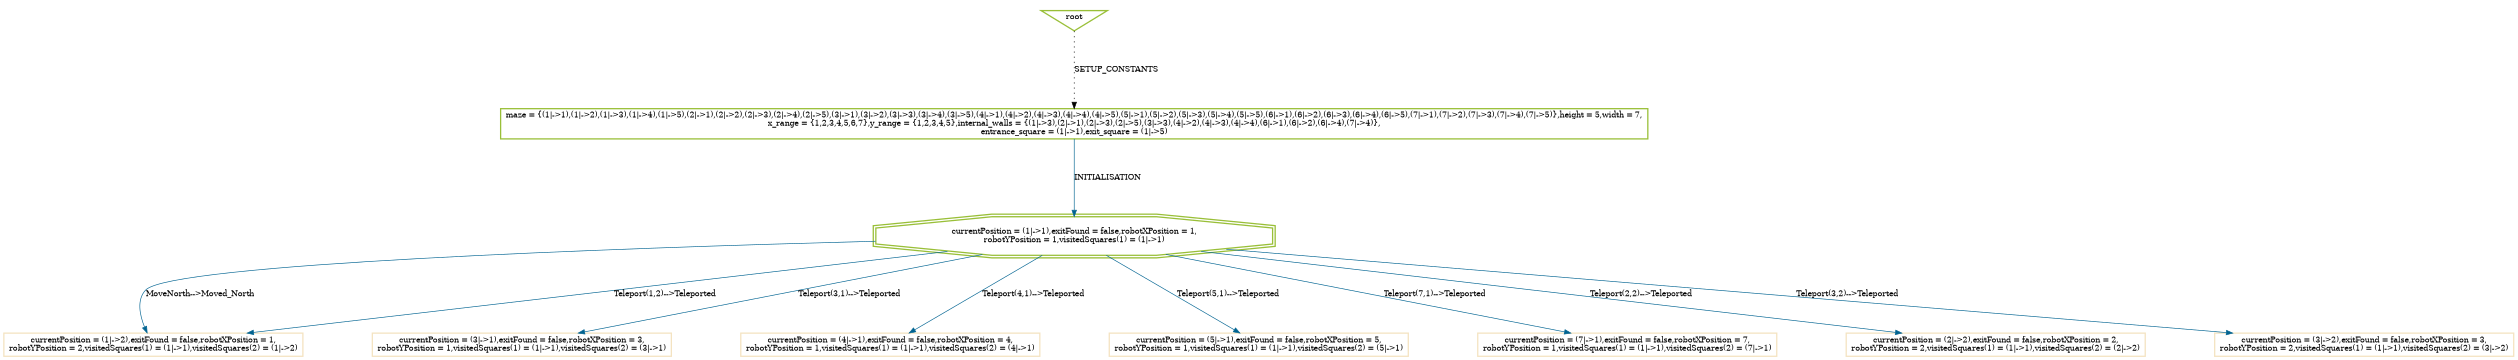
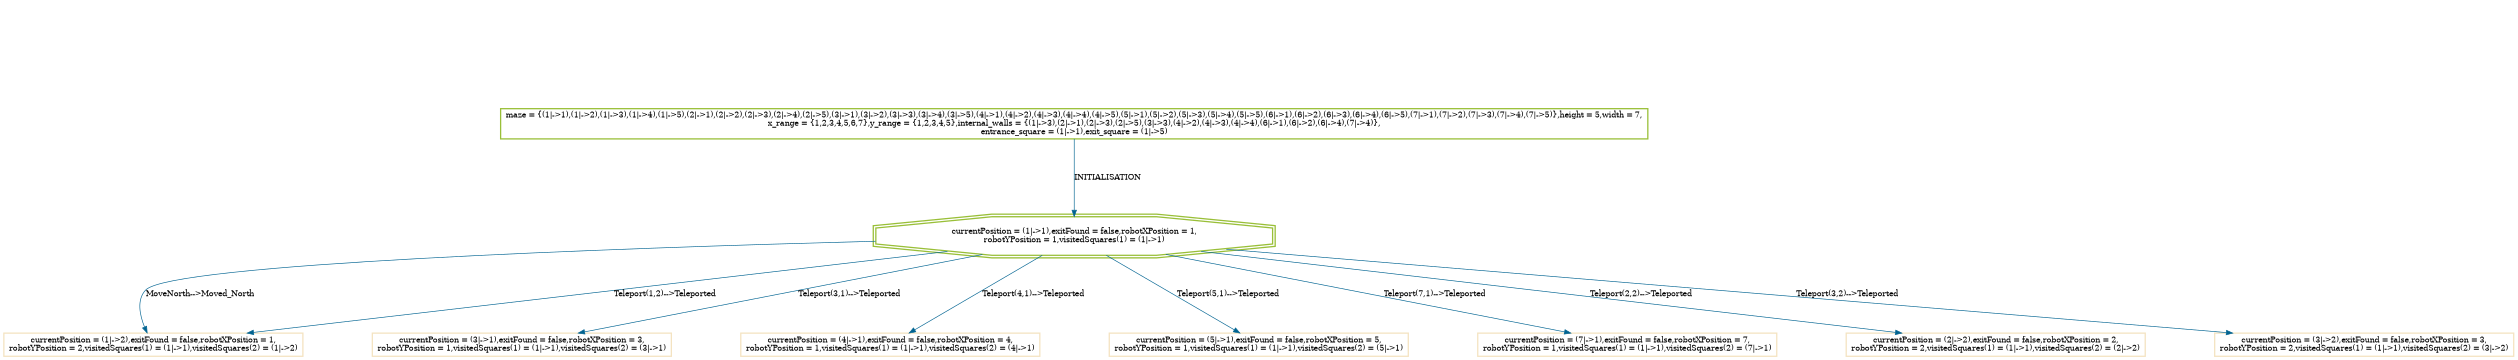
(1074, 17) -> none
